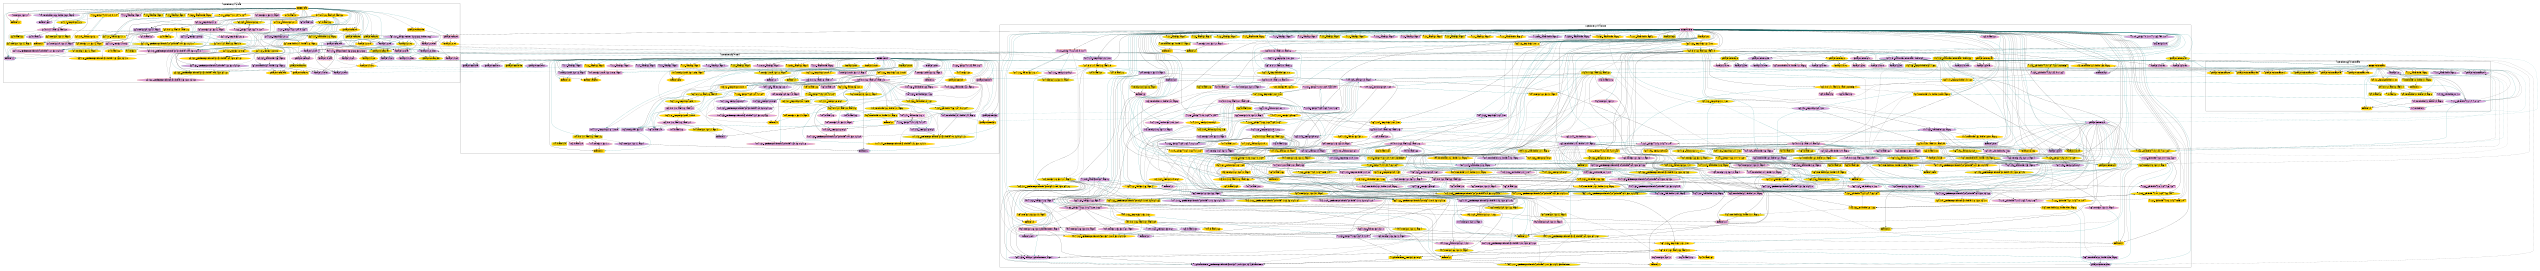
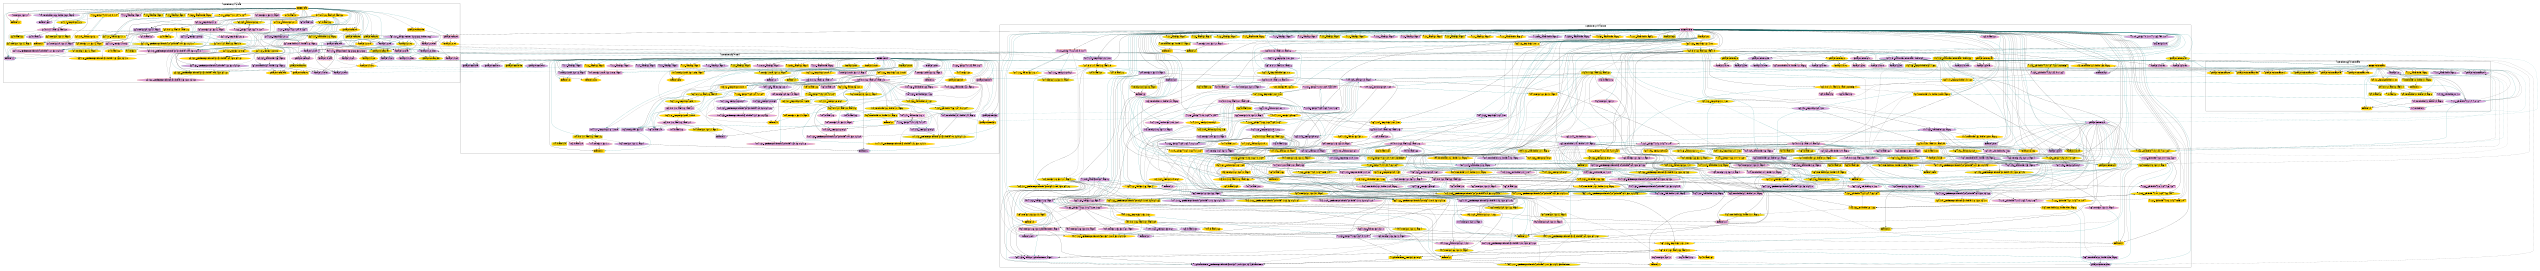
(300, 44) -> (300, 44)
(591, 80) -> (591, 80)
(1978, 158) -> (1978, 158)
